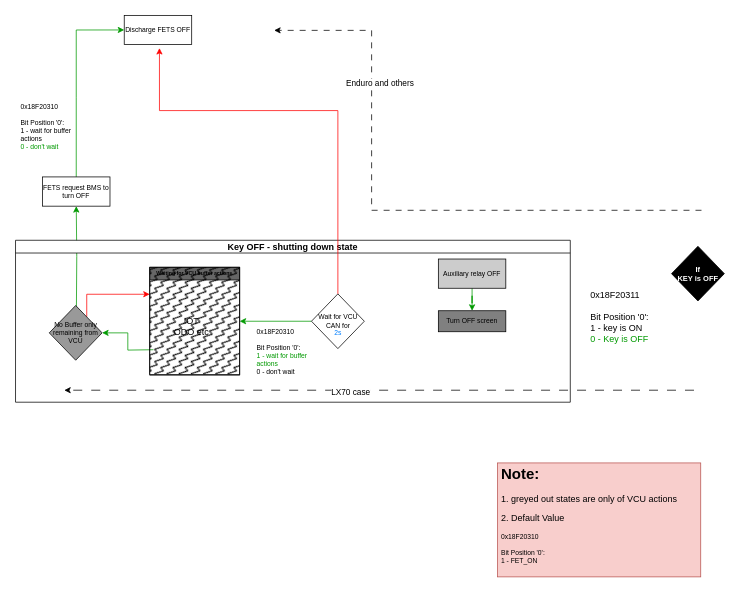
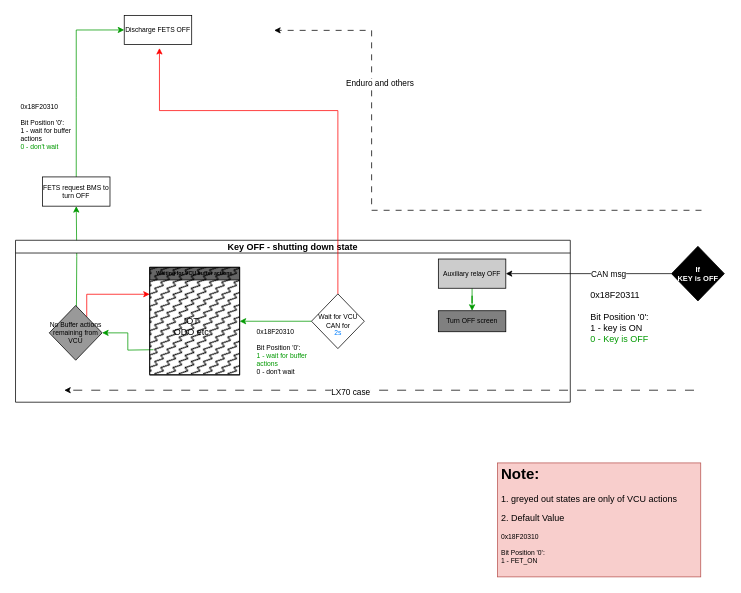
none -> (591, 274)
(76, 333) -> (76, 333)
